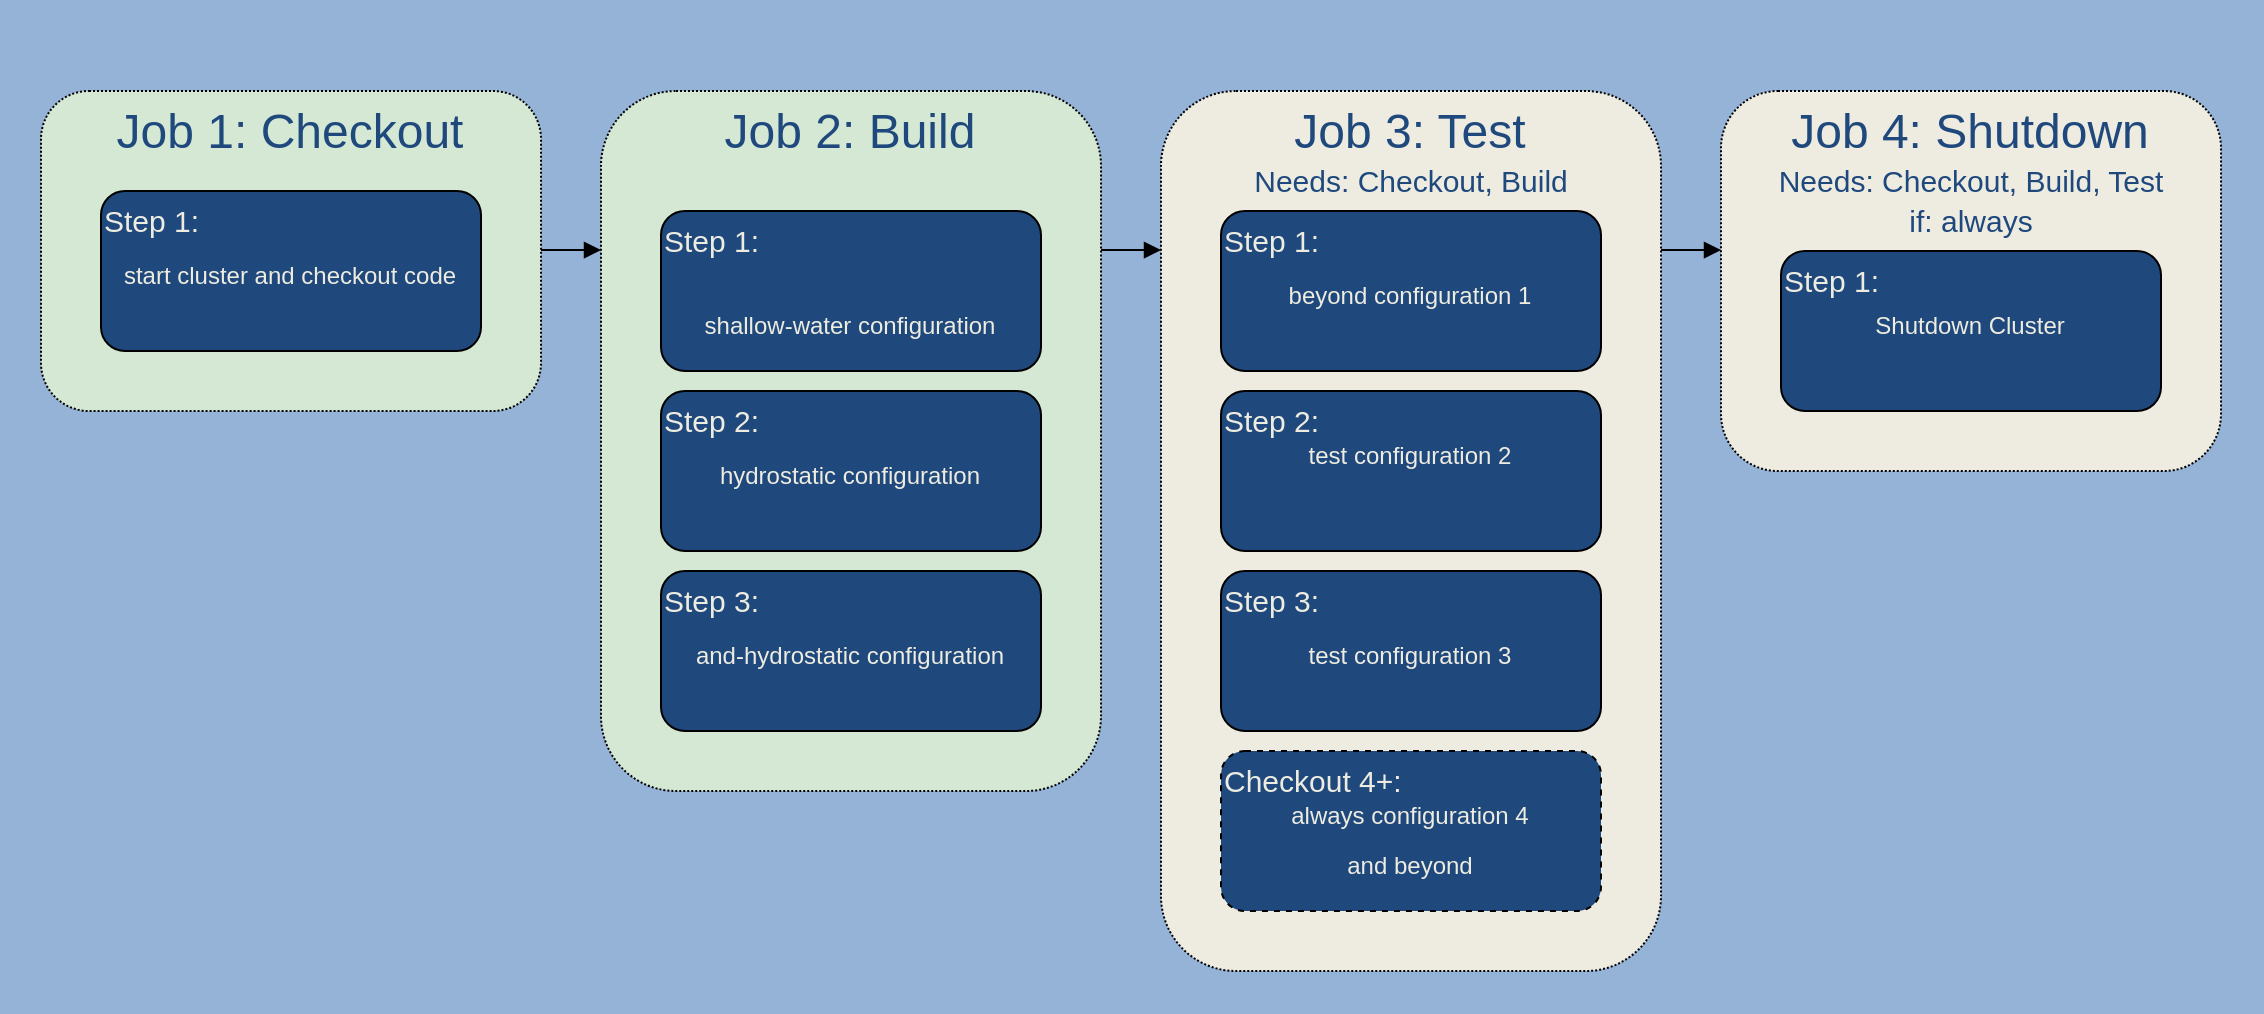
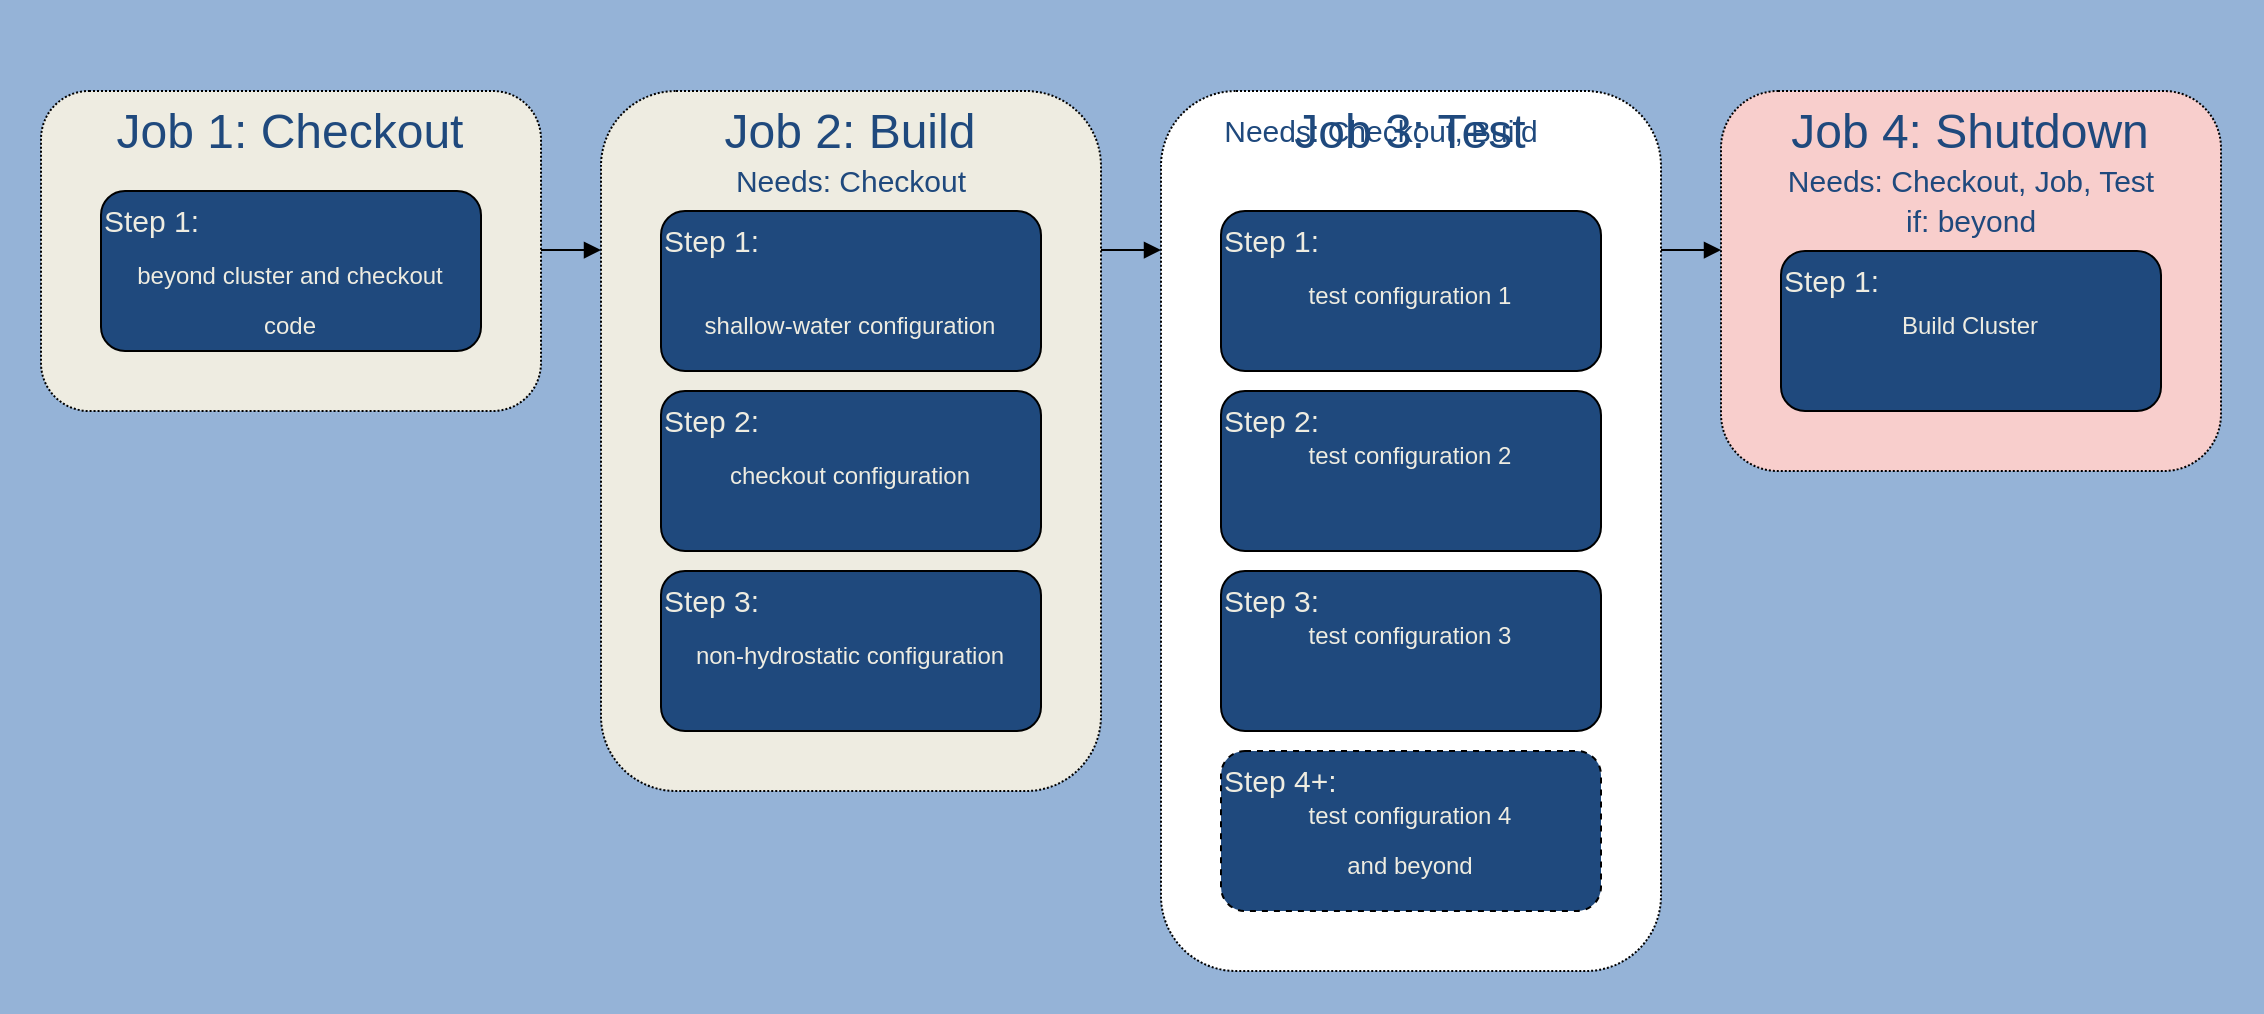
(291, 134) -> (291, 134)
(851, 134) -> (851, 134)
(1411, 134) -> (1411, 134)
(1971, 134) -> (1971, 134)
none -> (851, 181)
(1411, 181) -> (1381, 131)
(1972, 181) -> (1972, 181)
(1972, 221) -> (1972, 221)
(1411, 315) -> (1411, 315)
(291, 321) -> (291, 321)
(1971, 345) -> (1971, 320)
(851, 495) -> (851, 495)
(1411, 651) -> (1411, 631)
(851, 675) -> (851, 675)
(1318, 783) -> (1284, 783)
(1411, 861) -> (1411, 861)
